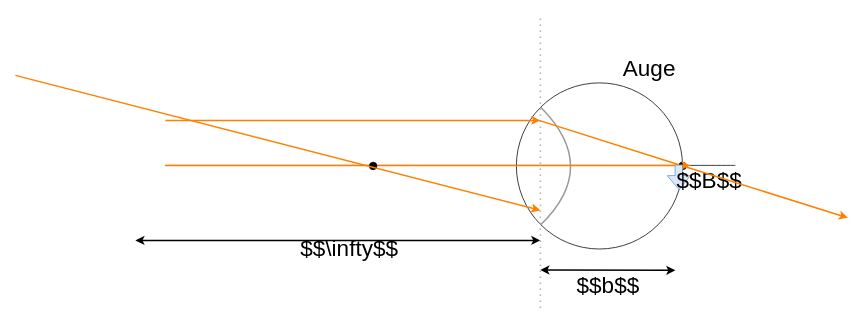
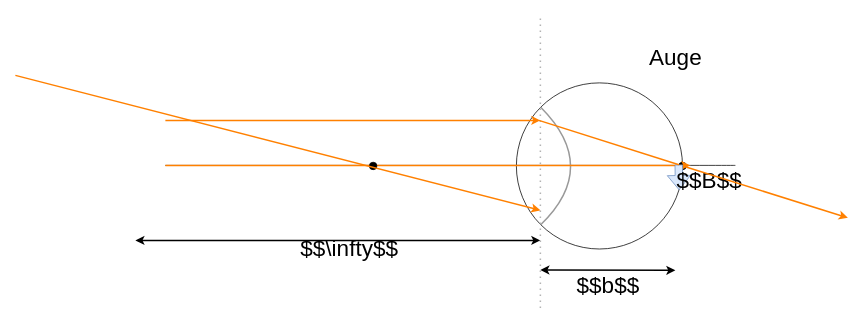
(649, 68) -> (675, 57)
